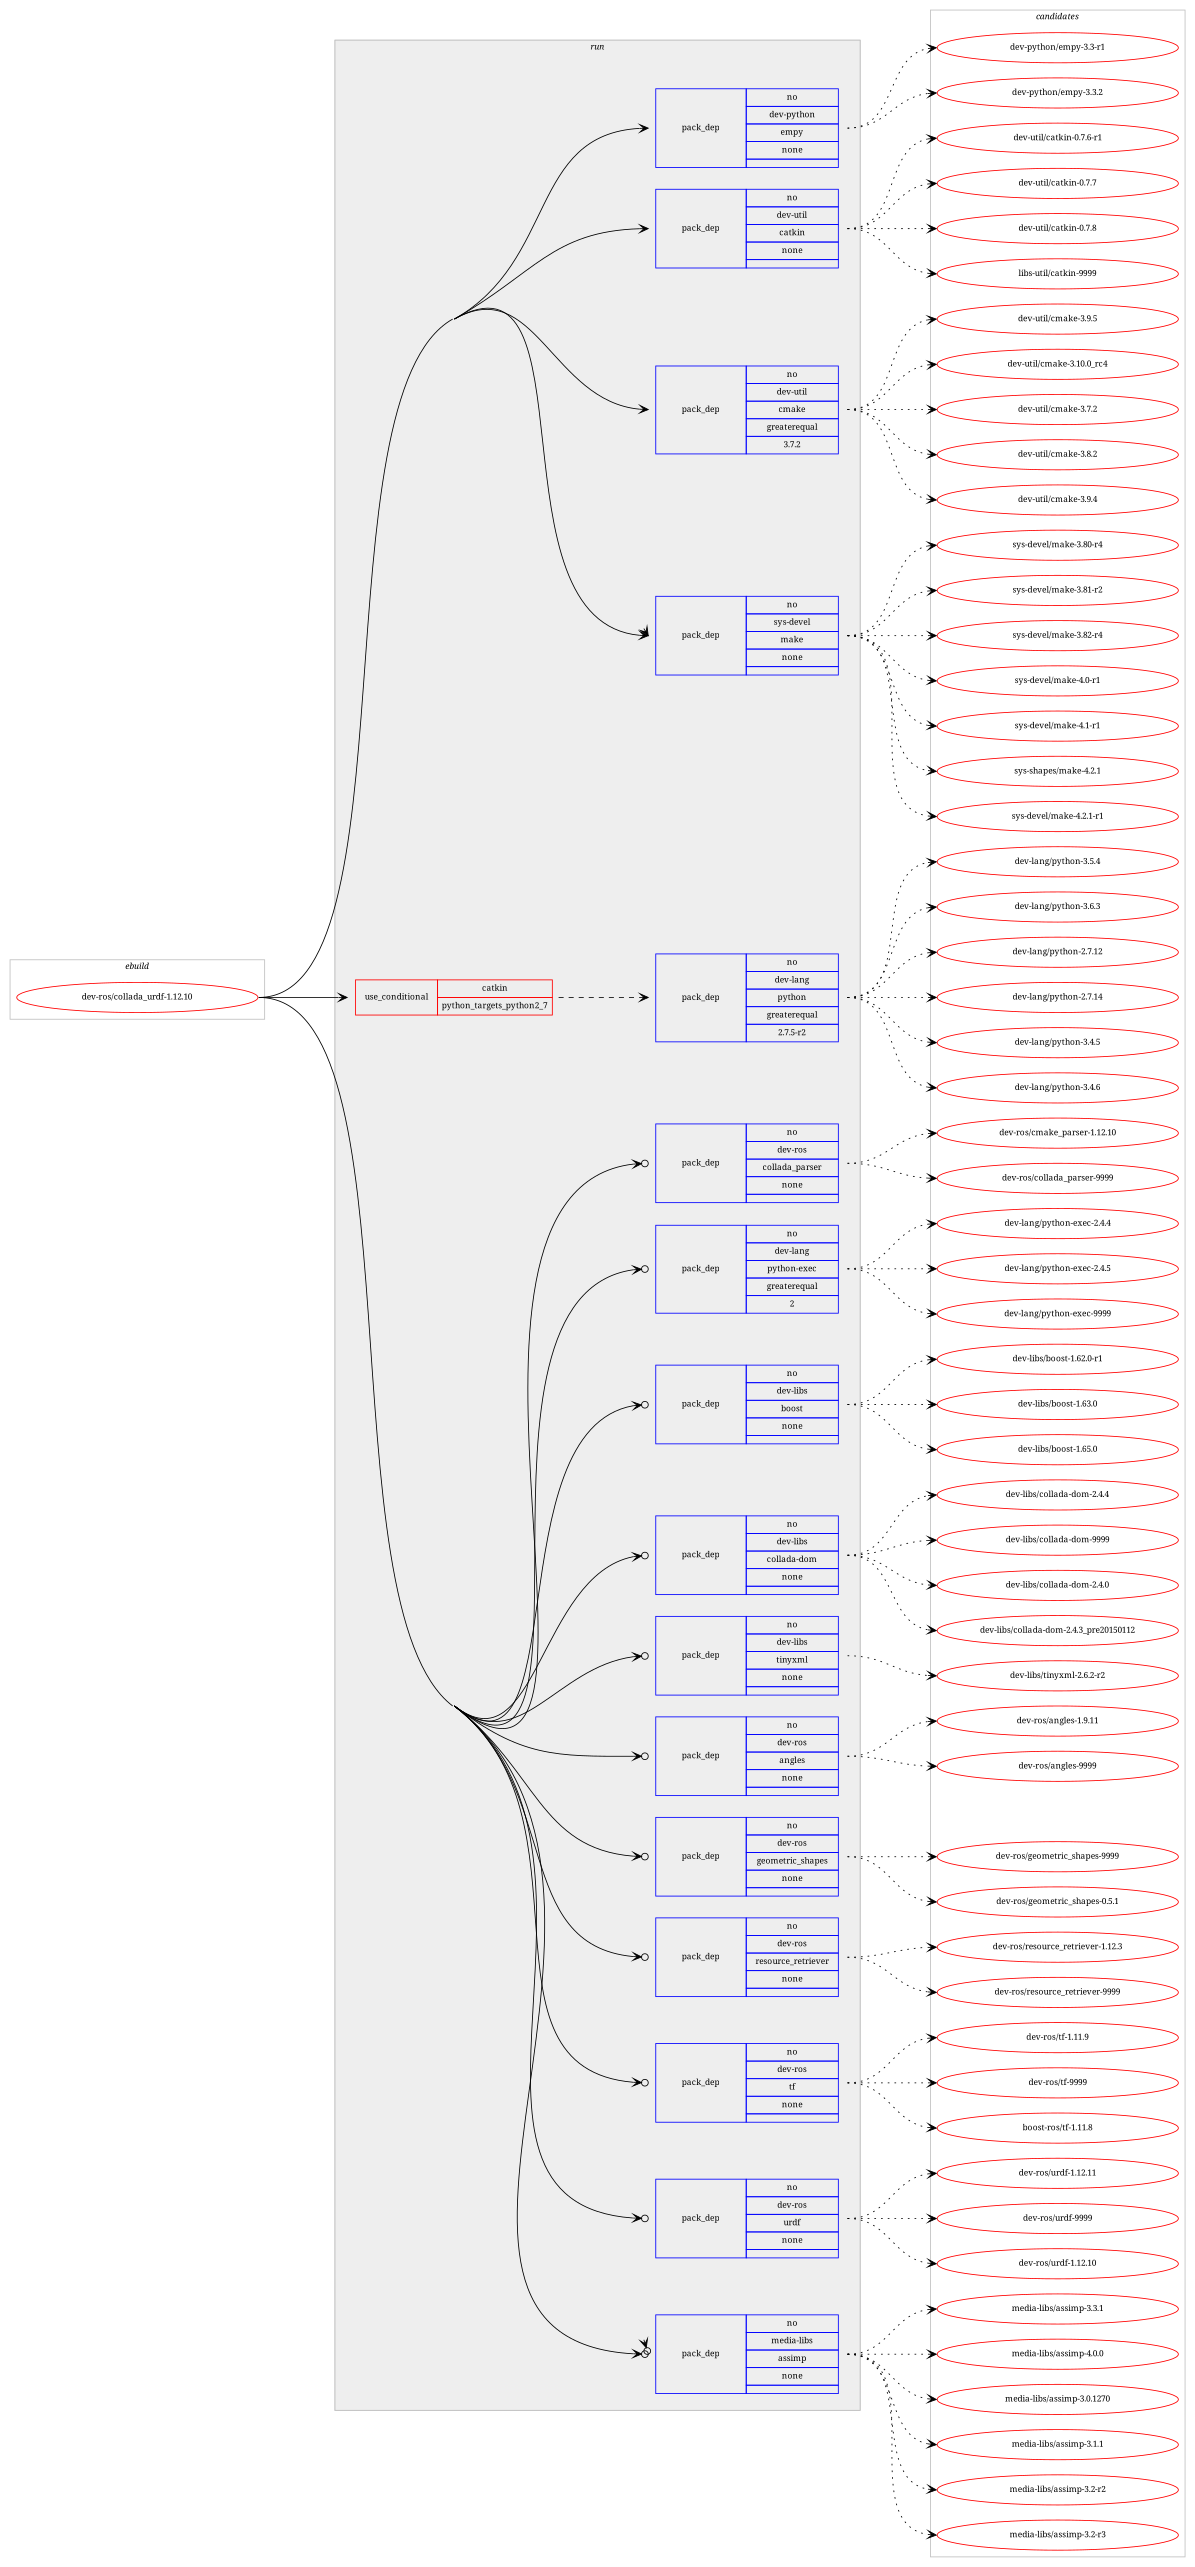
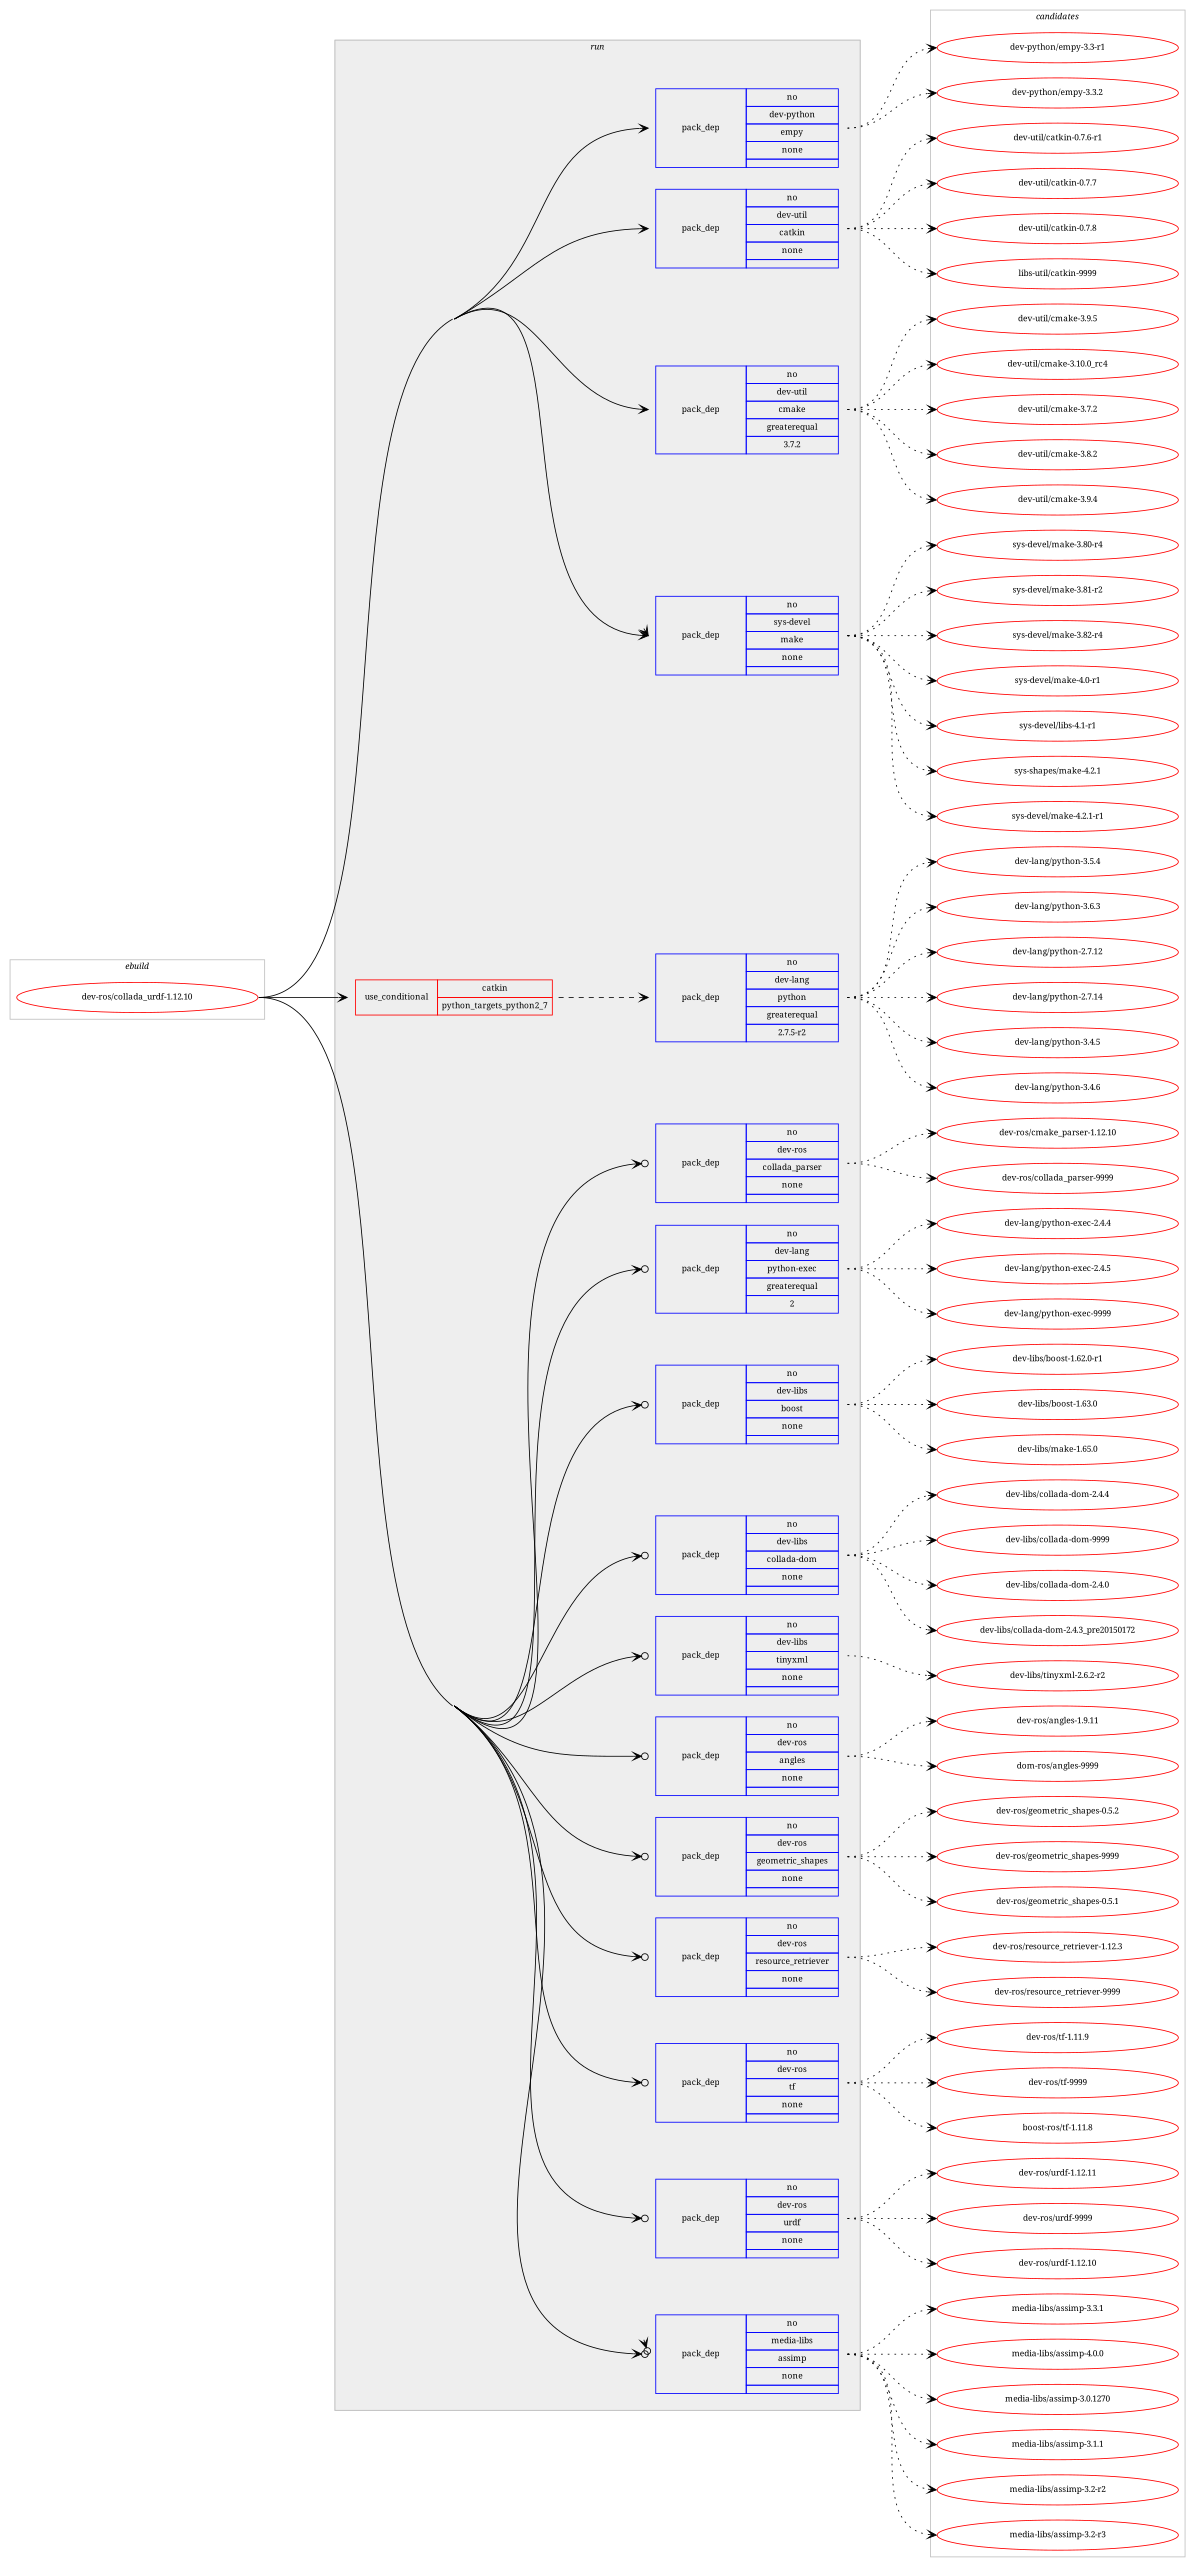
(1058, 726) -> (1058, 726)
(1058, 1450) -> (1058, 1450)
(1058, 1631) -> (1058, 1631)
(1058, 1766) -> (1058, 1766)
none -> (1058, 1812)
